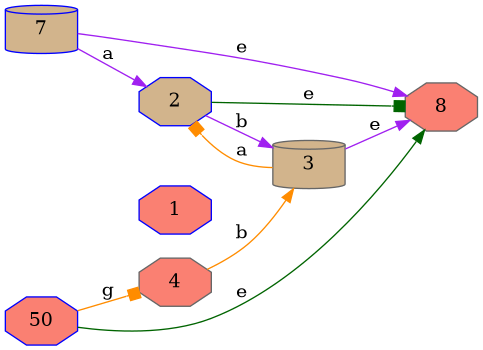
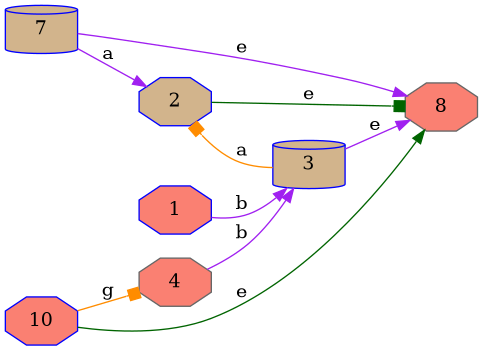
(233, 129) -> (246, 215)
(309, 165) -> (309, 165)
(252, 241) -> (252, 241)
(41, 321) -> (41, 321)
